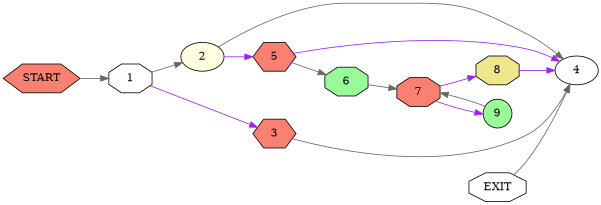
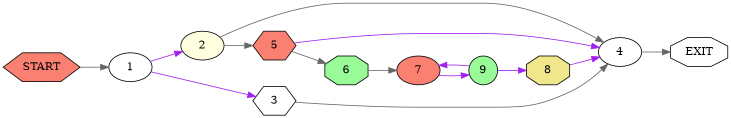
(235, 57) -> (235, 46)
(163, 69) -> (163, 58)
(130, 78) -> (130, 67)
(454, 82) -> (508, 70)
(418, 92) -> (418, 70)
(467, 100) -> (458, 65)
(274, 134) -> (274, 101)
(544, 136) -> (652, 52)
